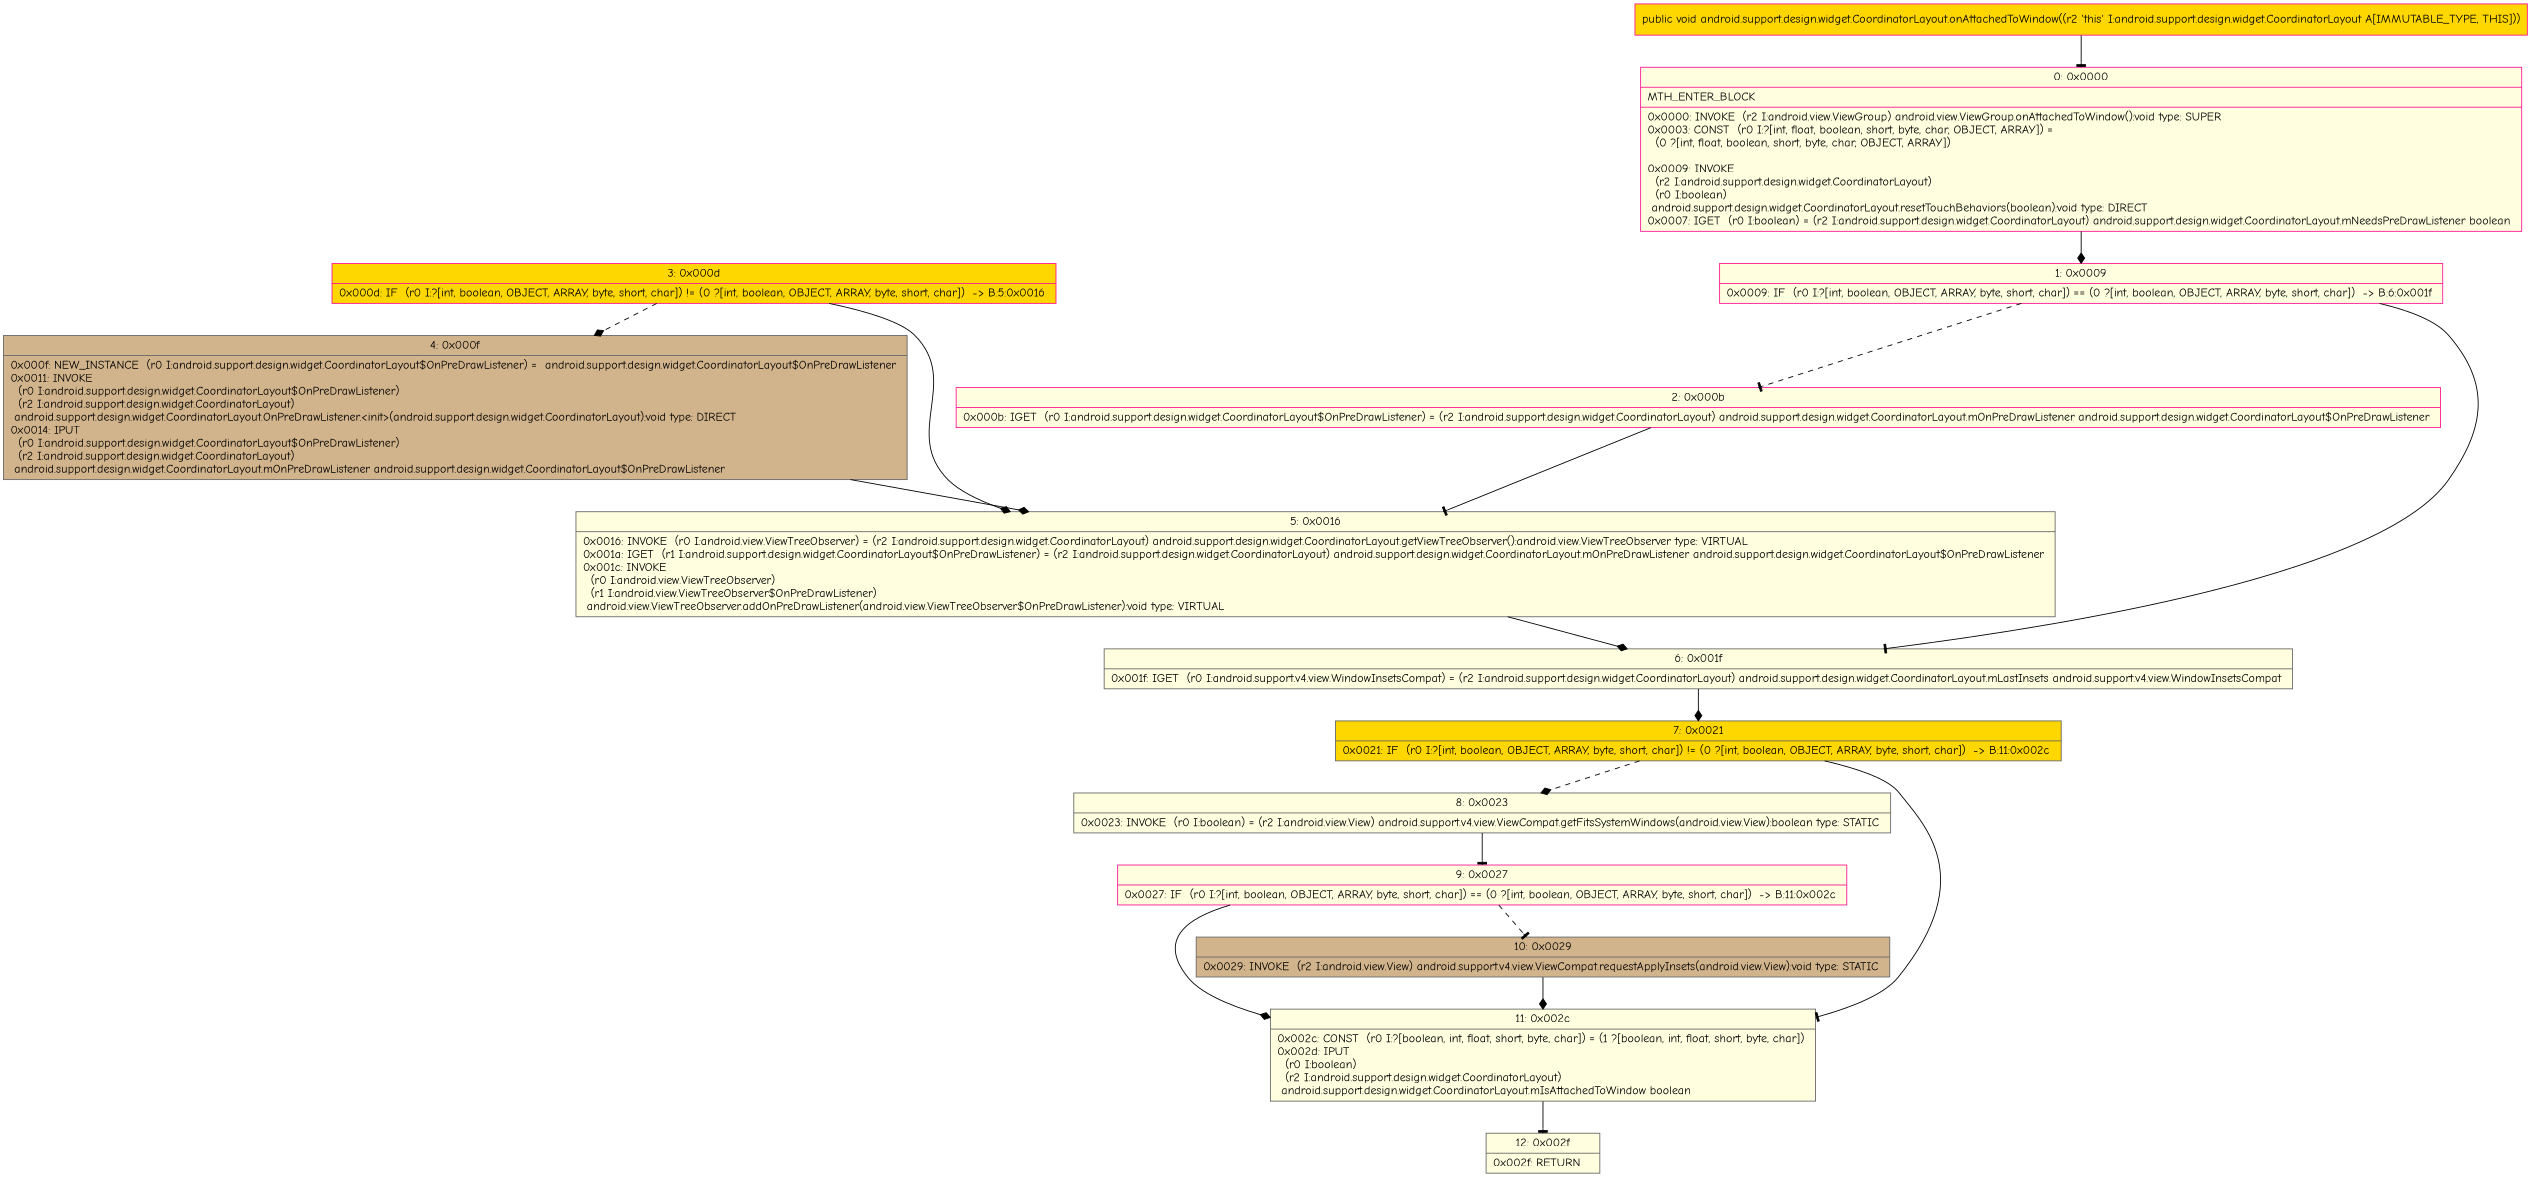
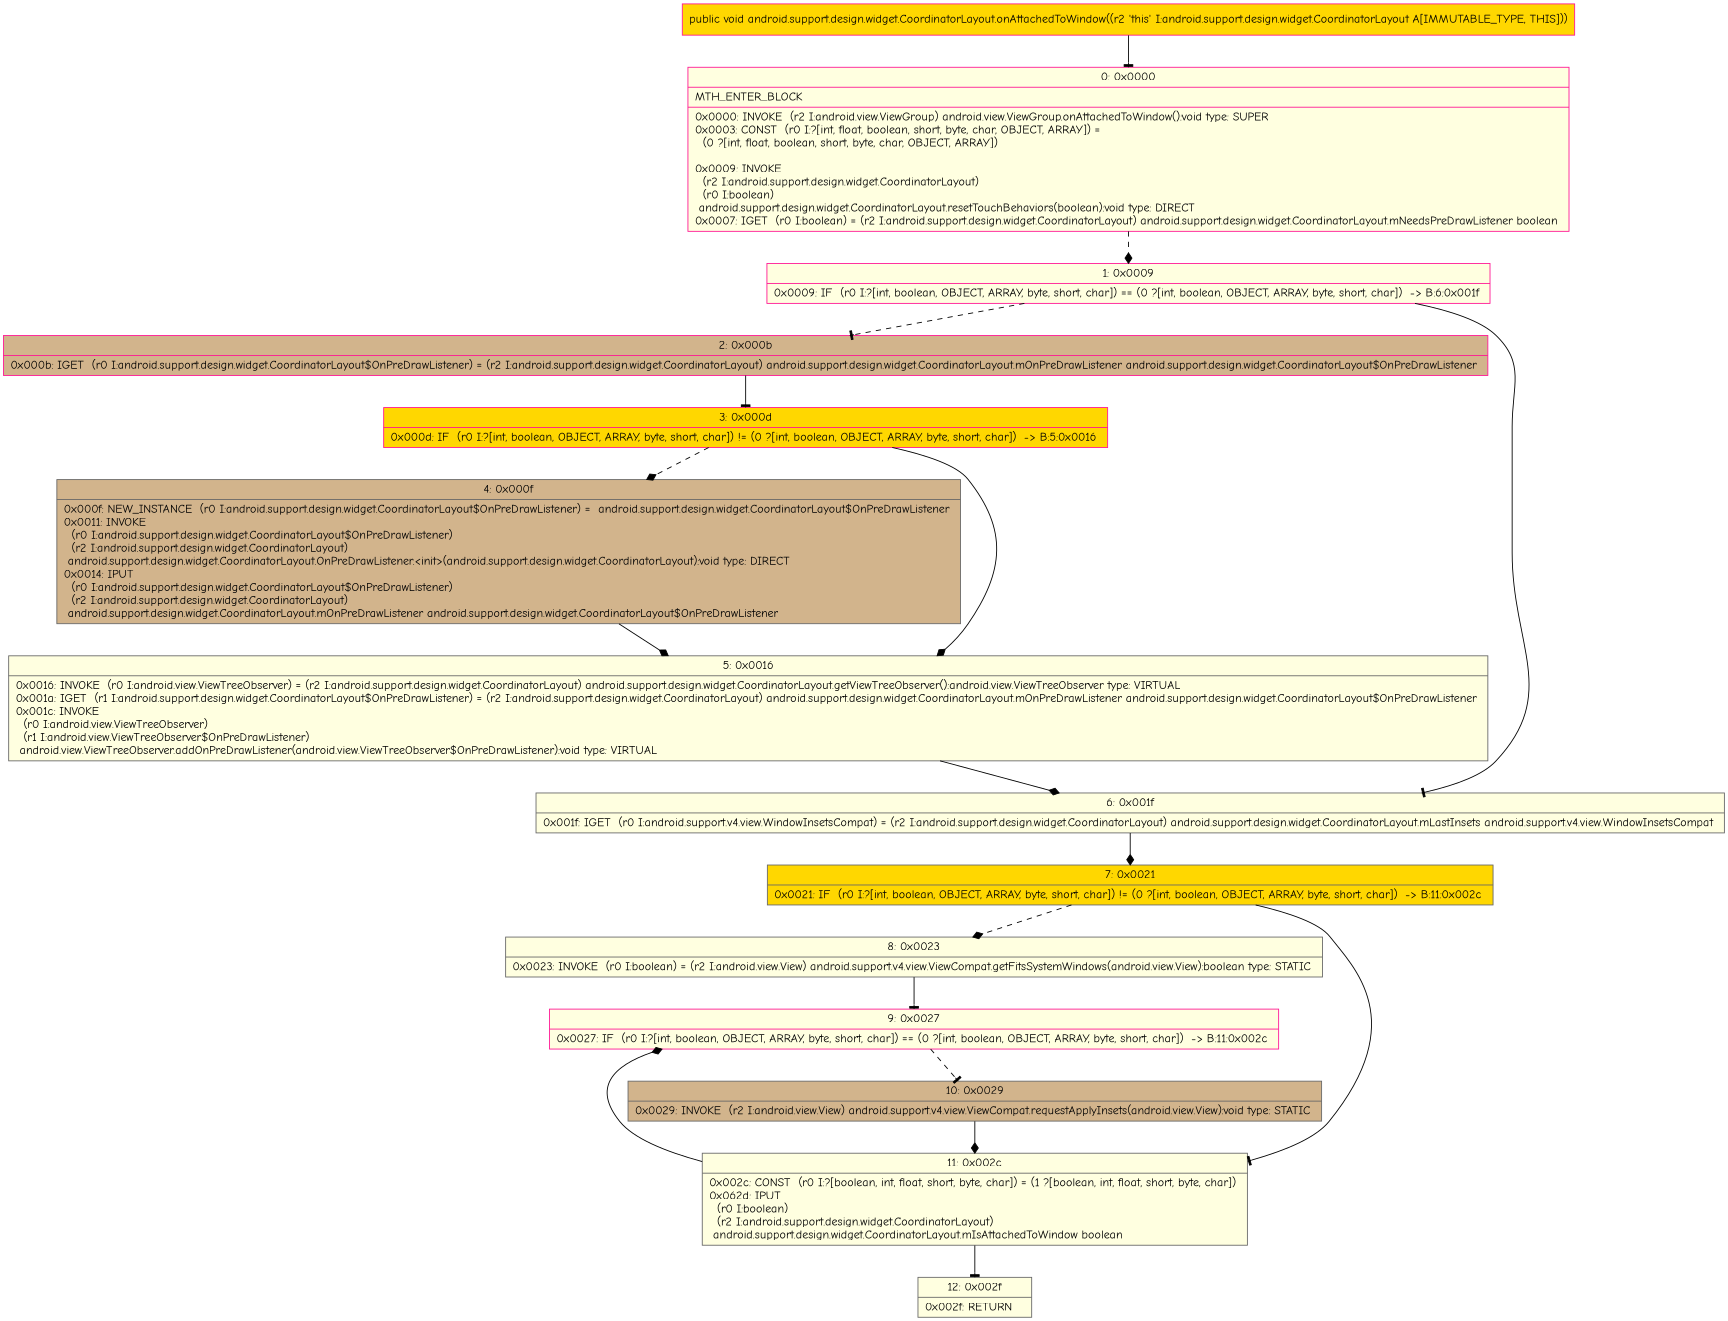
(2081, 242) -> (1128, 242)
(1698, 408) -> (746, 355)
(1549, 469) -> (746, 389)
(1181, 967) -> (619, 1120)
(1318, 1052) -> (749, 1196)
